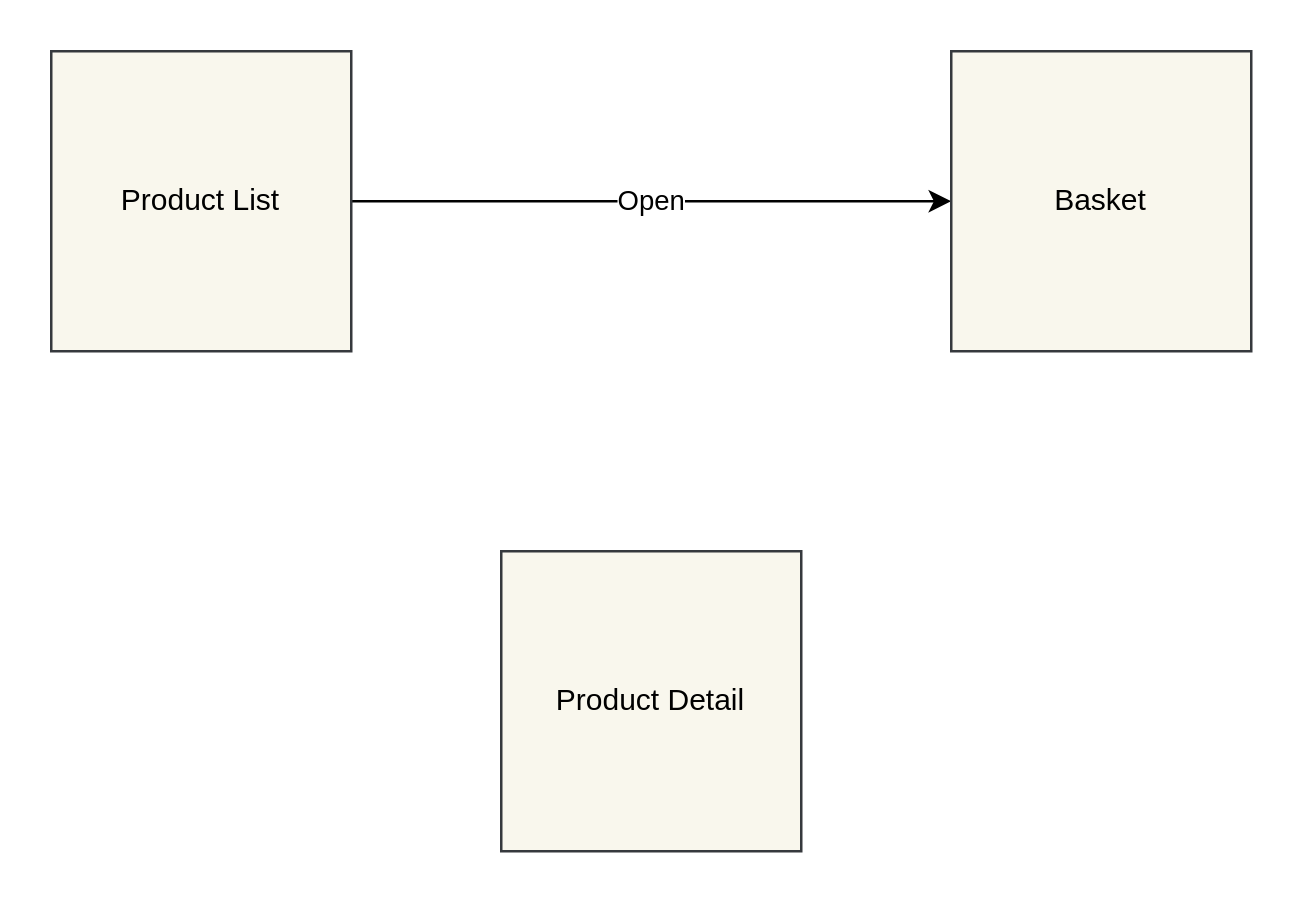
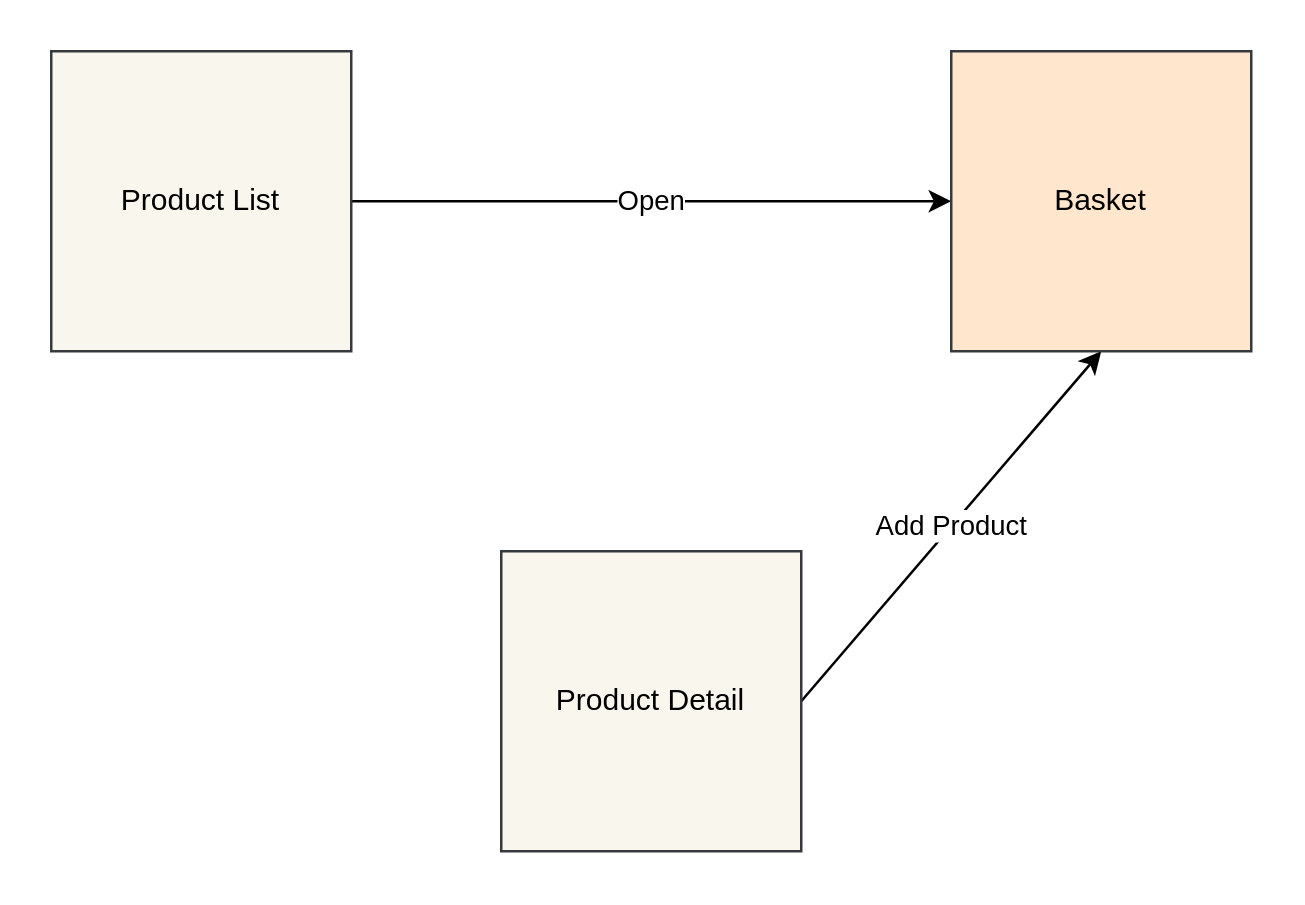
(1101, 201) -> (1101, 201)
none -> (870, 622)
